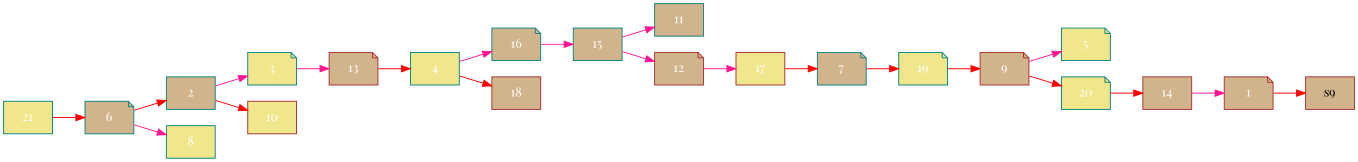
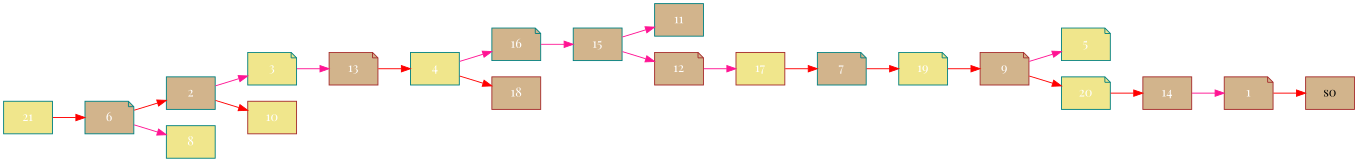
(1330, 93) -> (1330, 93)
